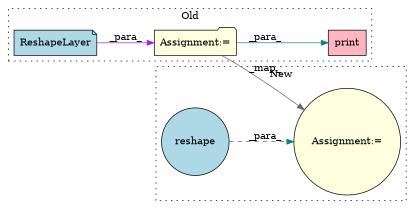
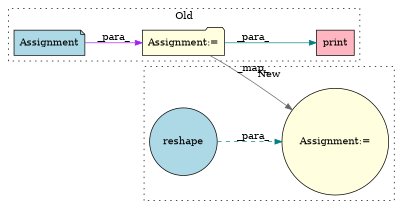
(55, 43) -> (49, 43)
